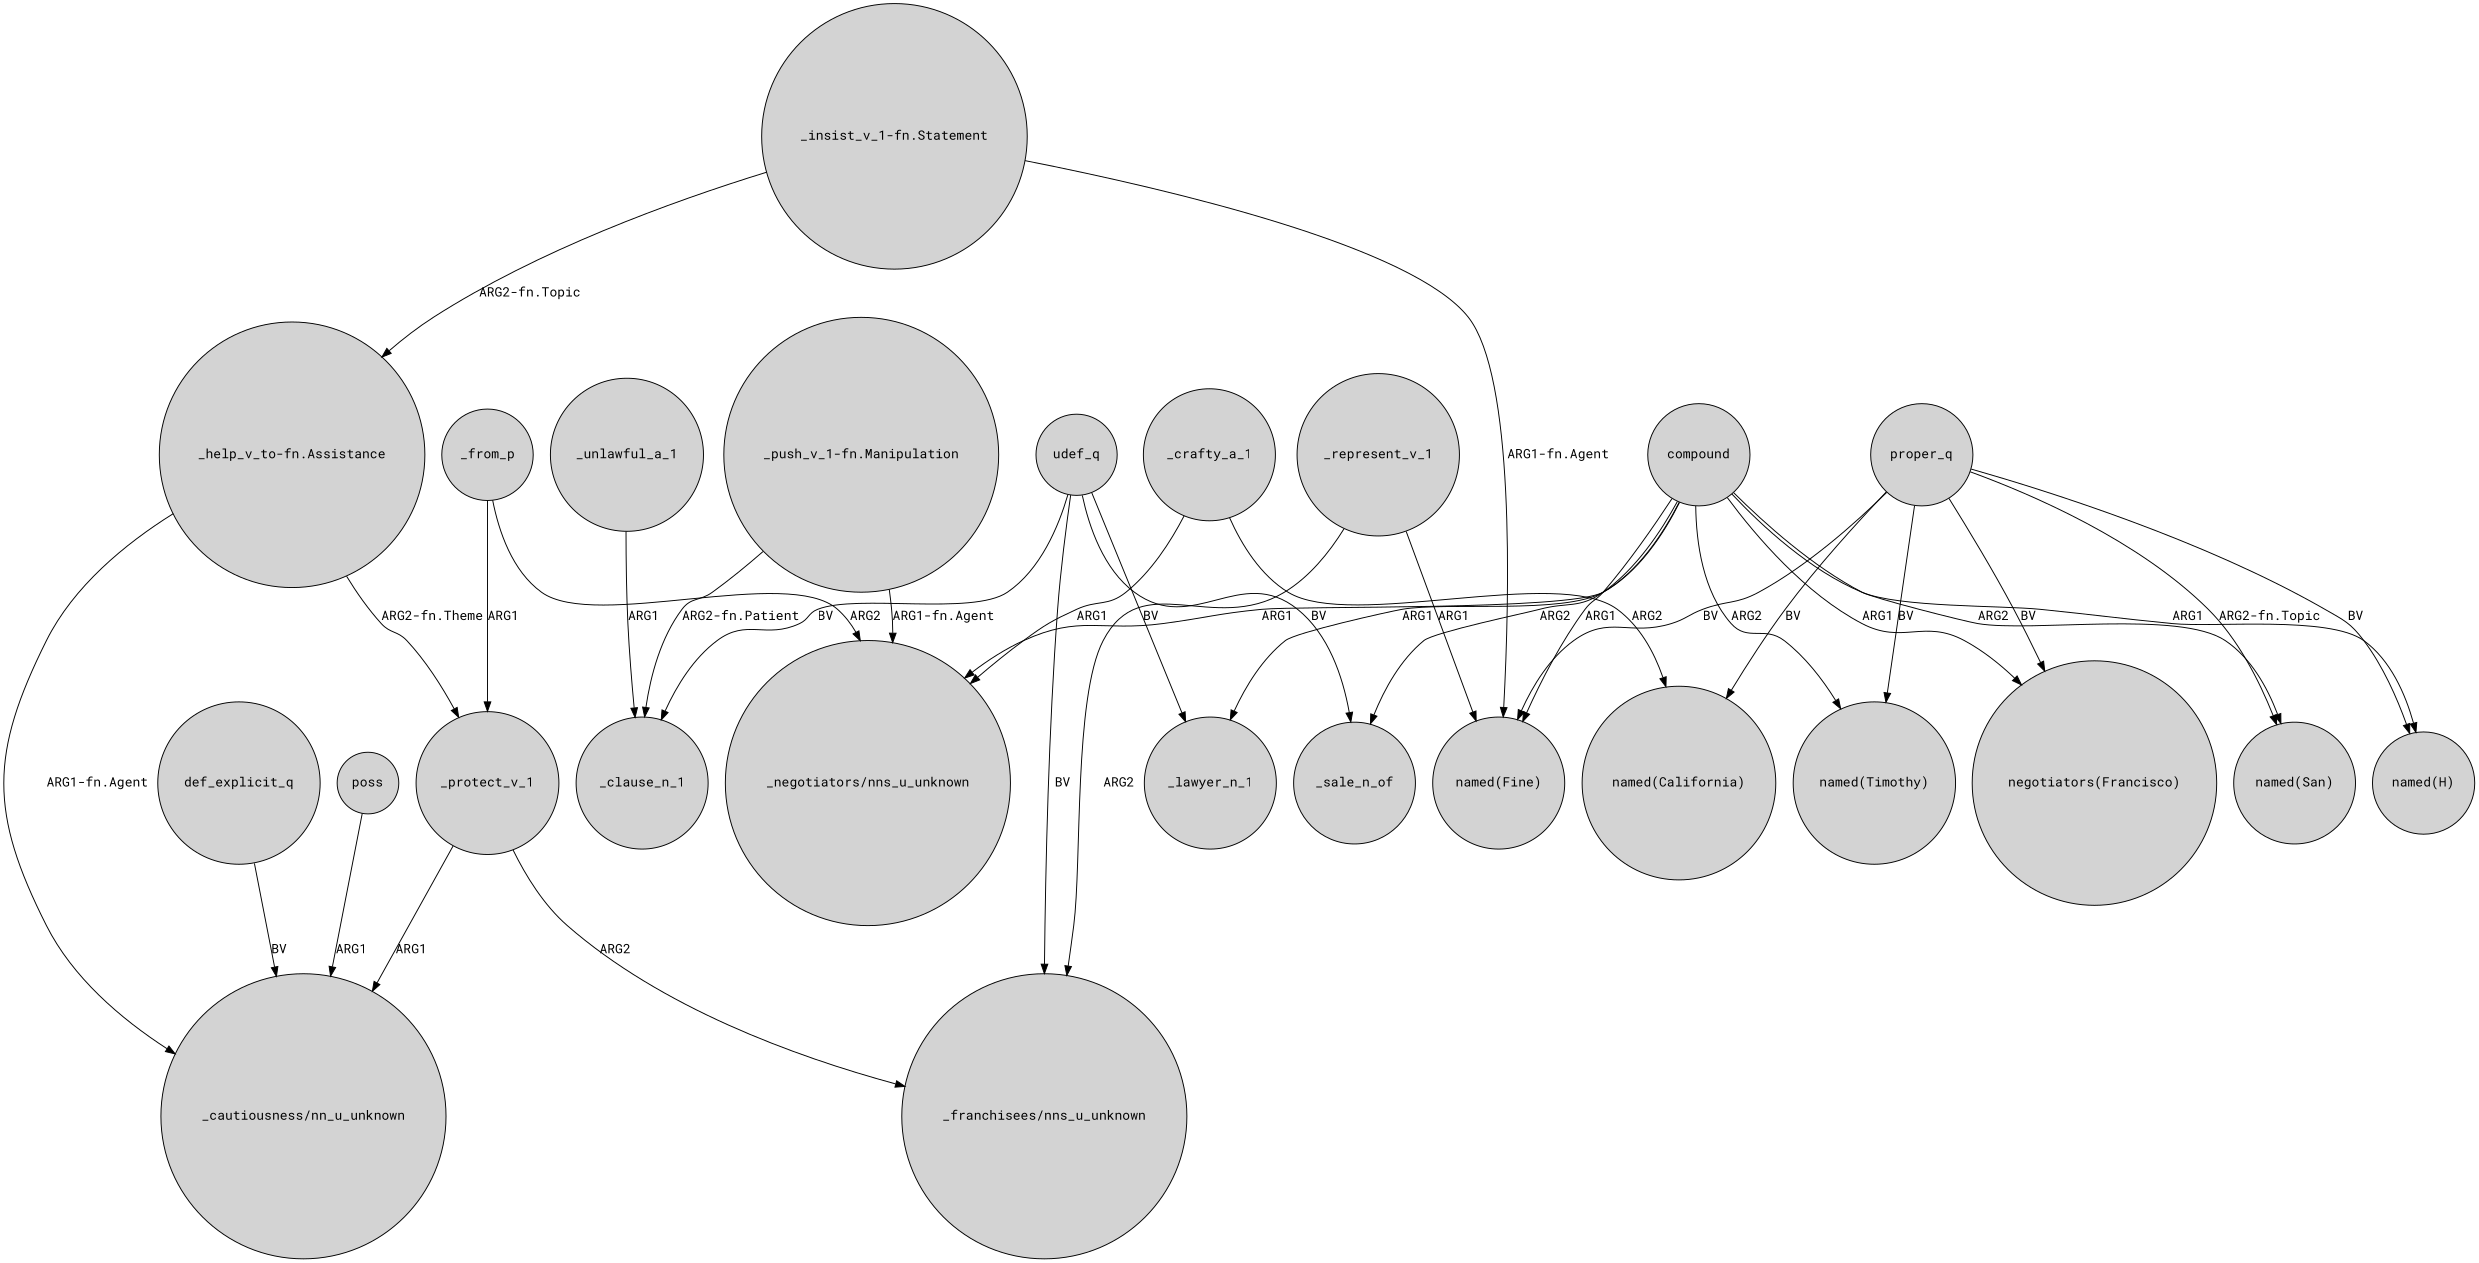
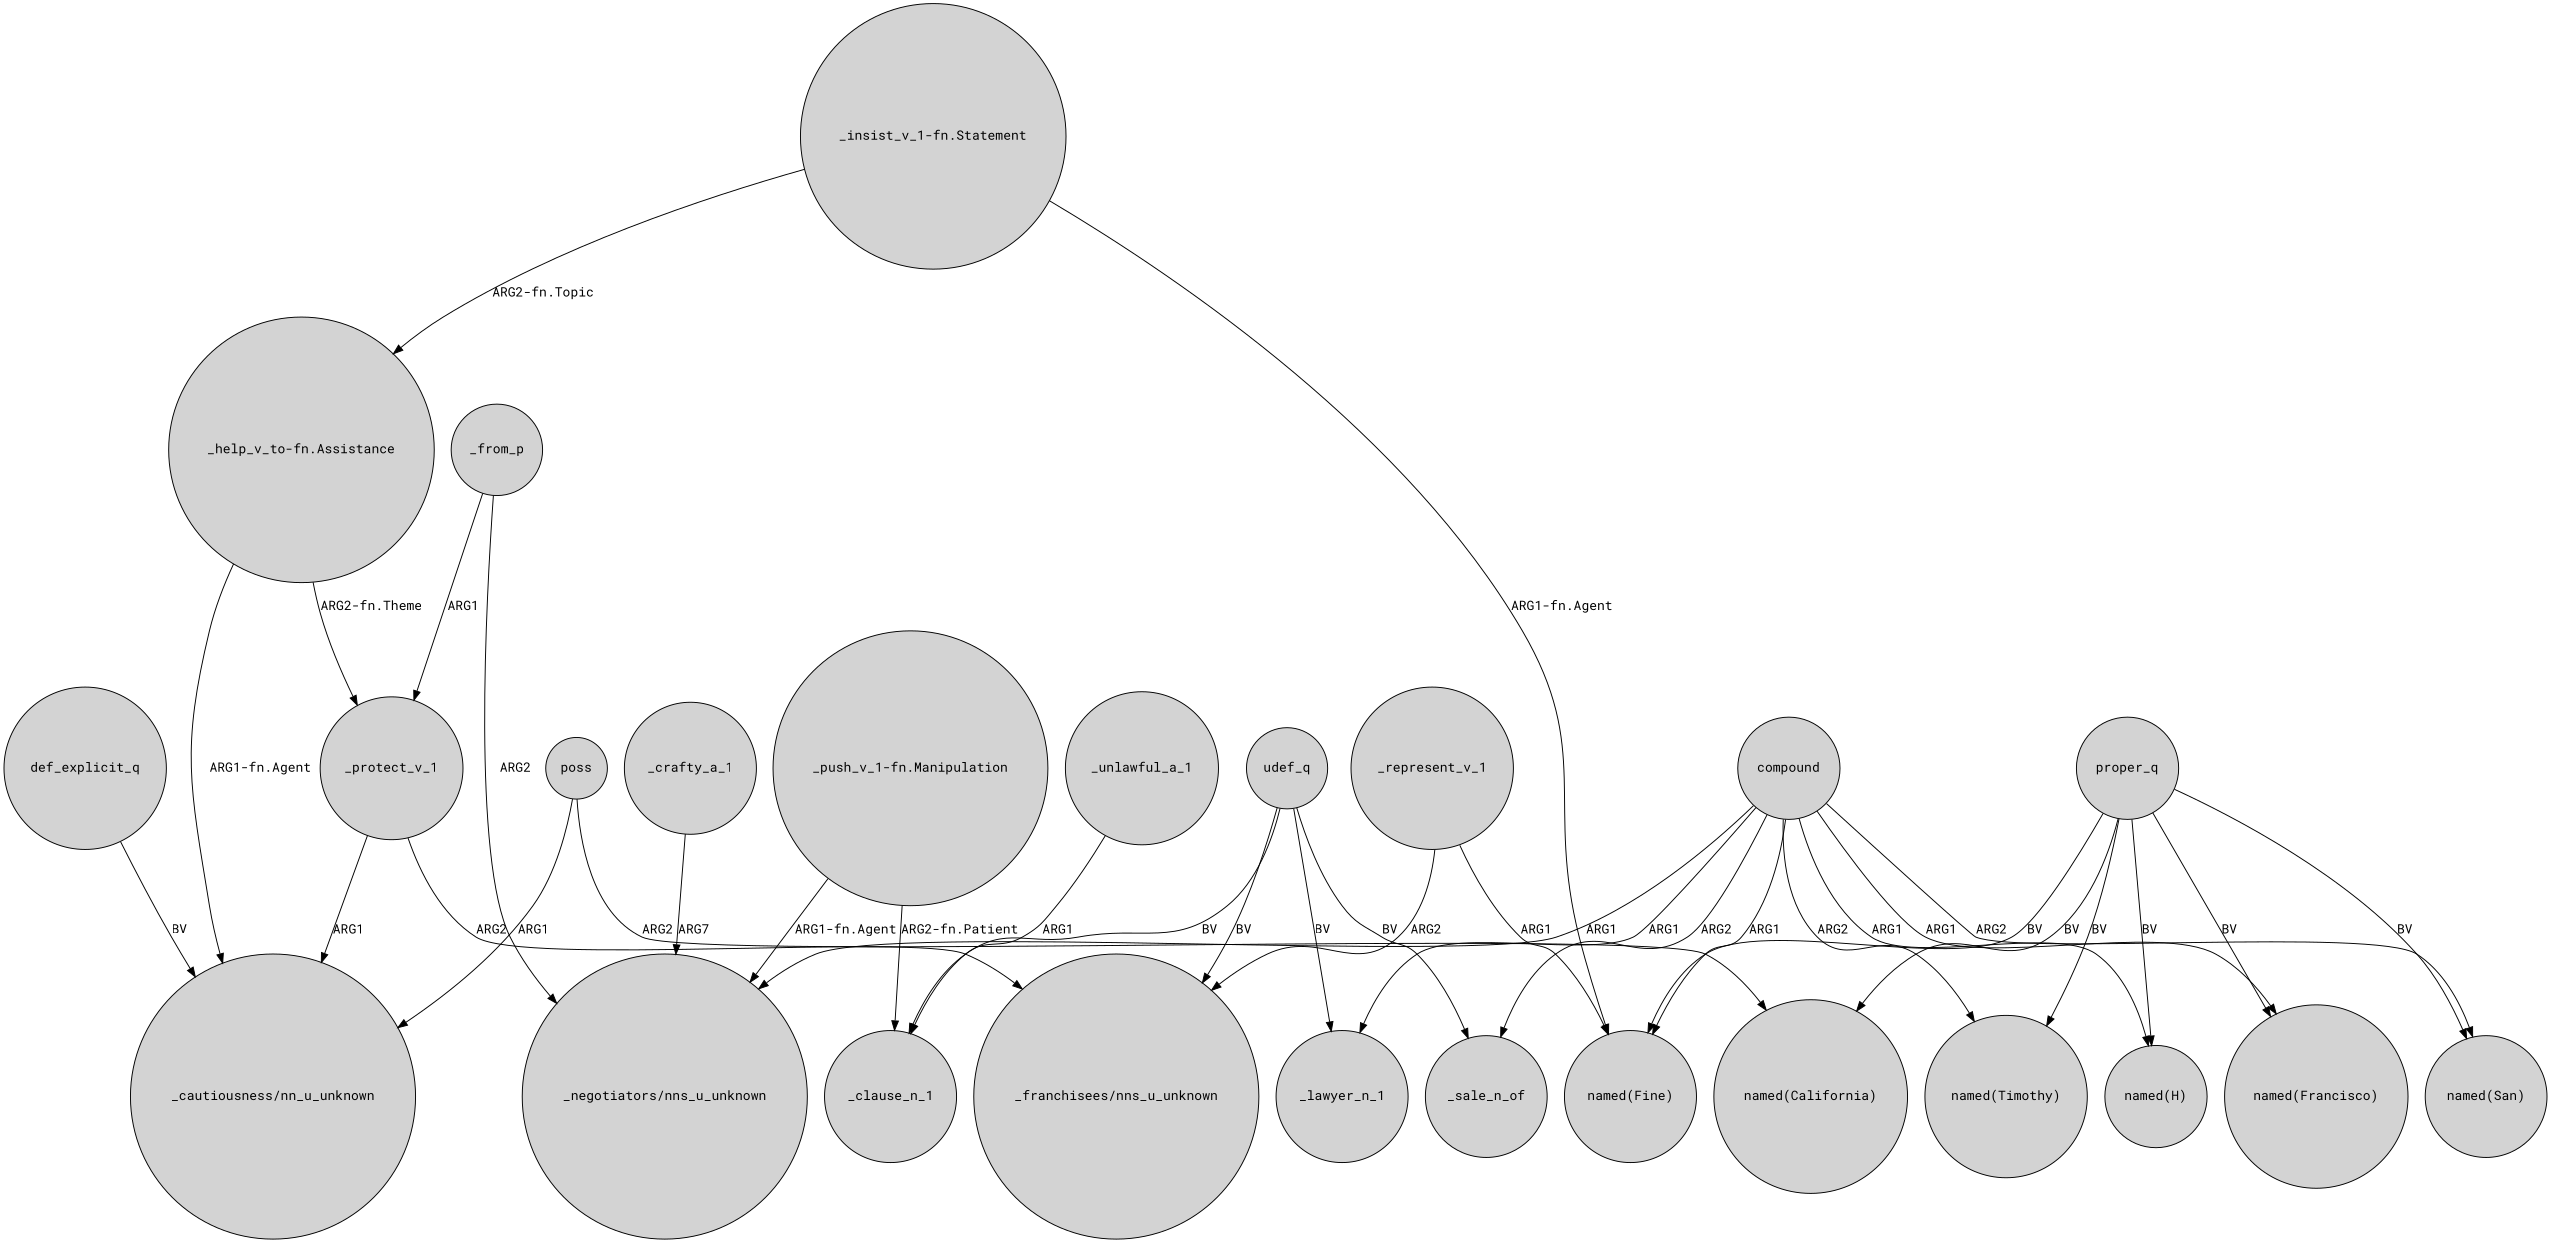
(1447, 599) -> (1131, 945)
(1093, 616) -> (694, 930)
(2270, 616) -> (2405, 930)
(2094, 783) -> (2316, 1097)
